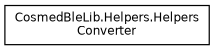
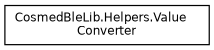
(107, 25) -> (107, 25)
